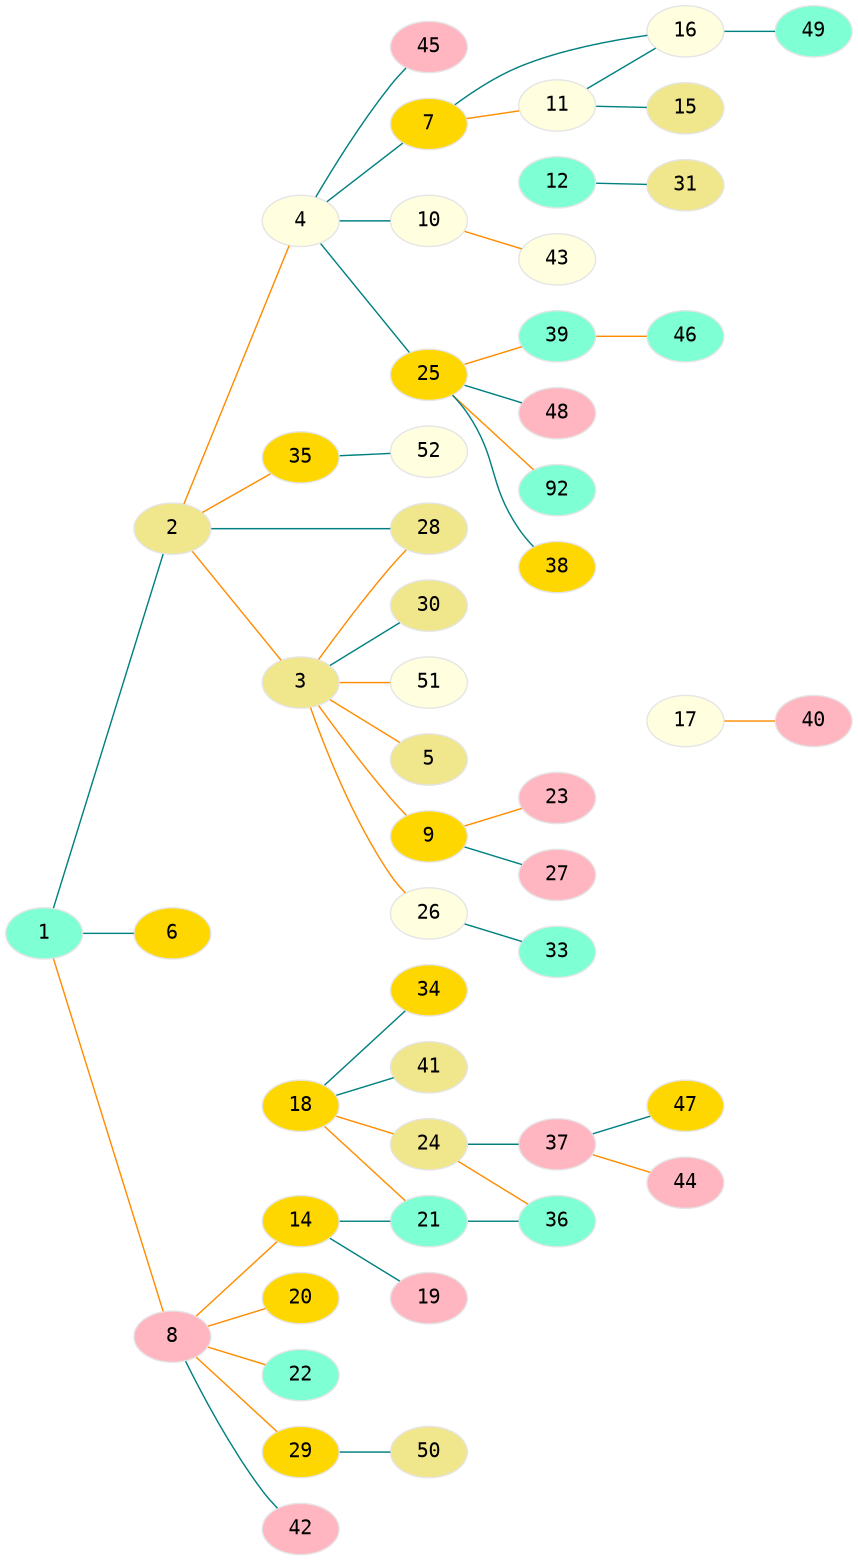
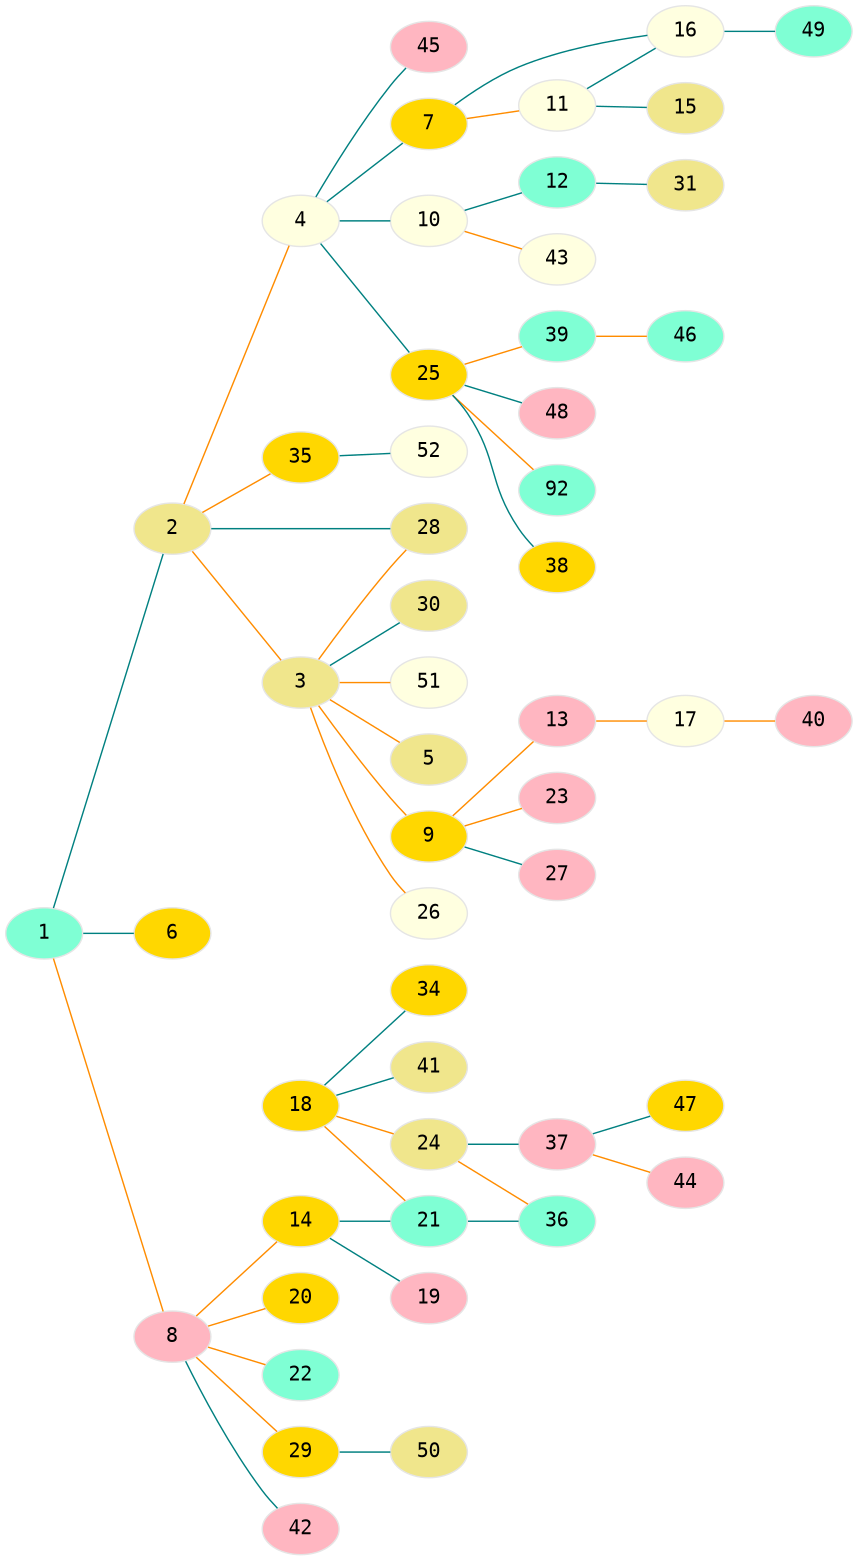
none -> (493, 202)
none -> (557, 721)
(557, 952) -> none
